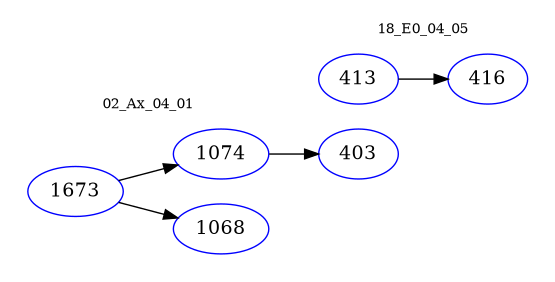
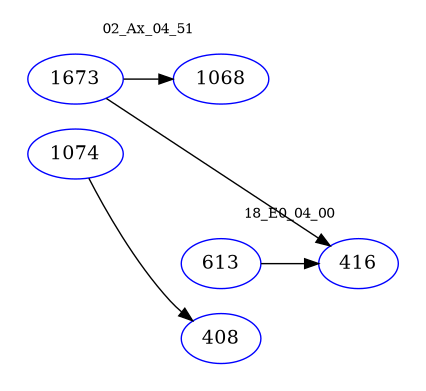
(423, 30) -> (290, 214)
(359, 79) -> (221, 264)
(148, 105) -> (148, 30)
(359, 154) -> (221, 339)
(141, 175) -> (212, 168)
